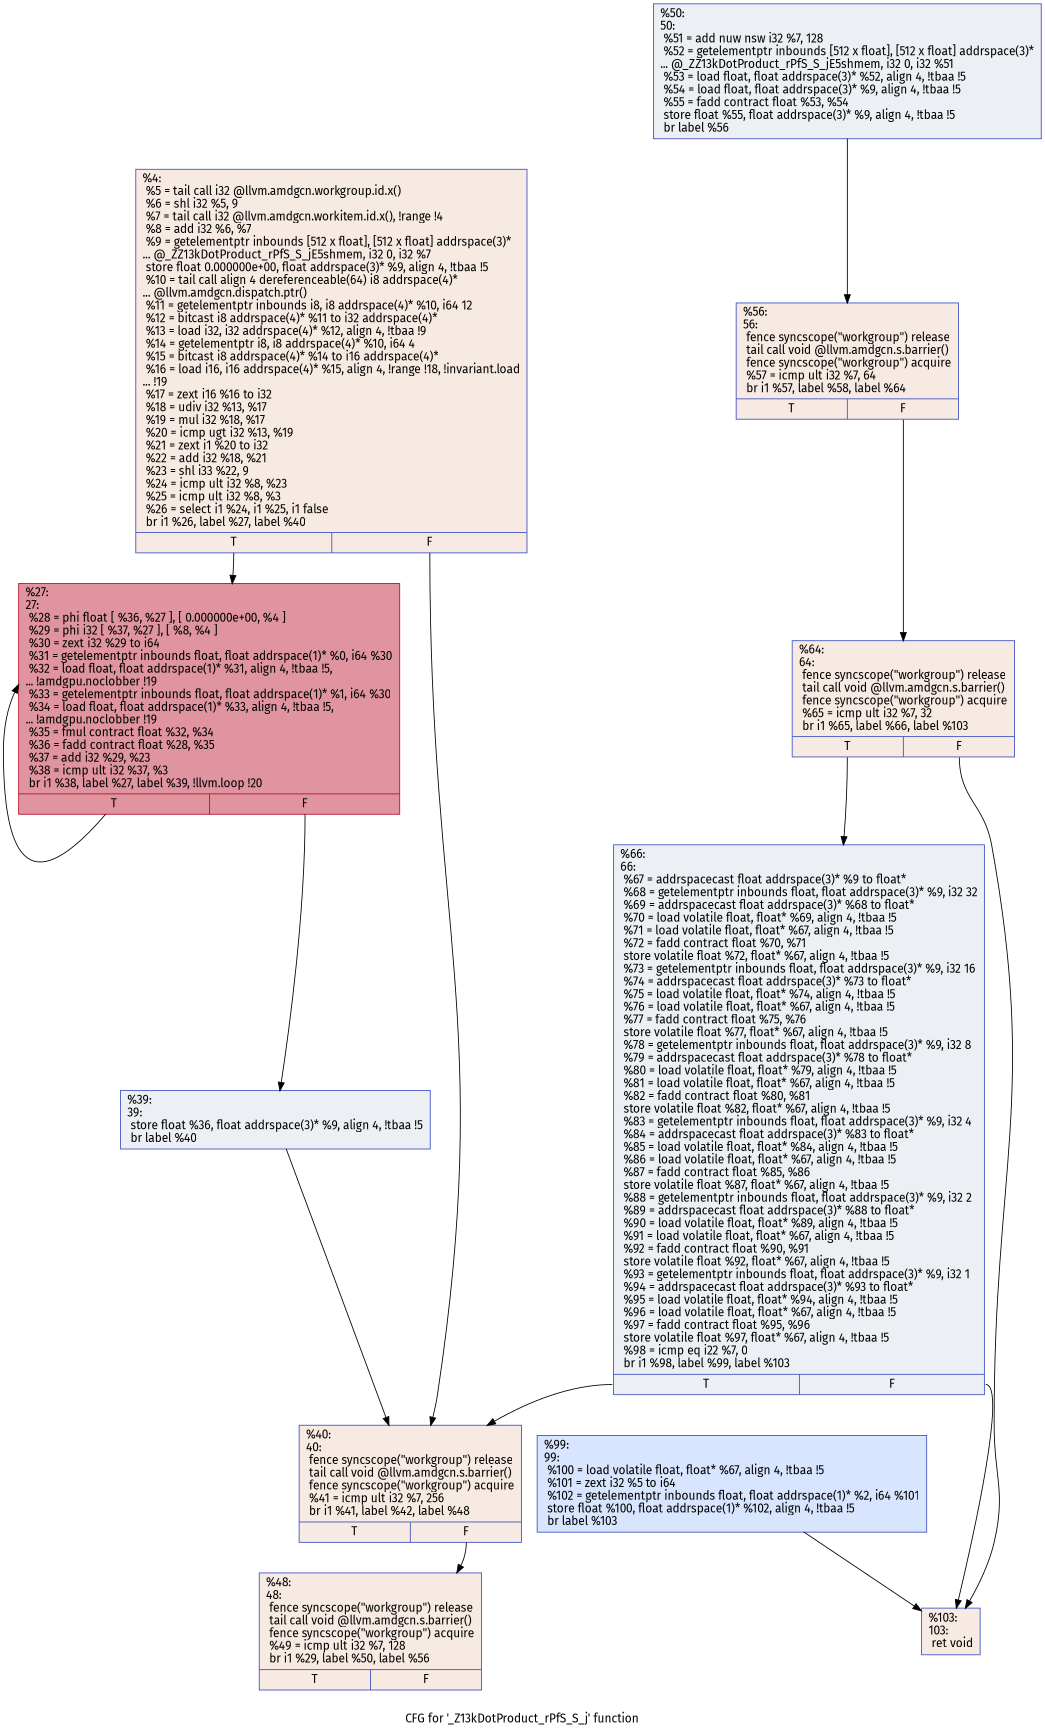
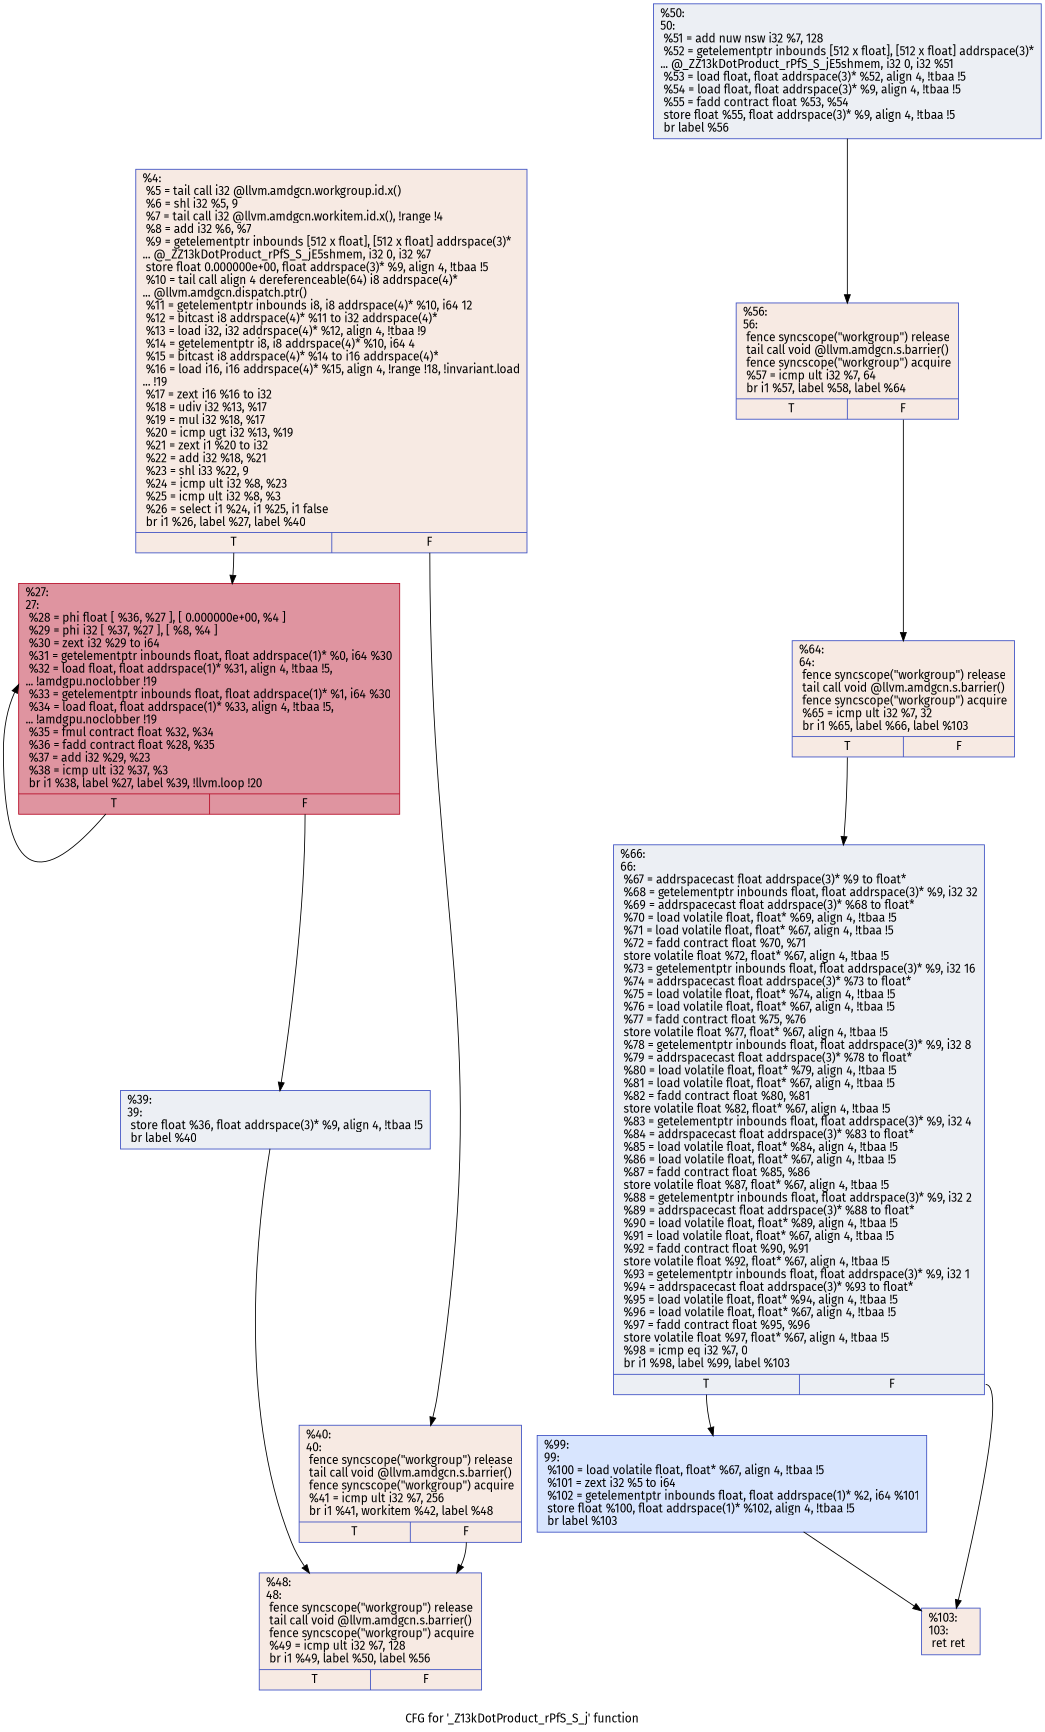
(1006, 1178) -> none
(336, 1283) -> (257, 1361)
(684, 1351) -> (684, 1351)
(551, 1395) -> (708, 1411)
(388, 1511) -> (400, 1511)
(951, 1644) -> (947, 1644)
(348, 1659) -> (348, 1659)
